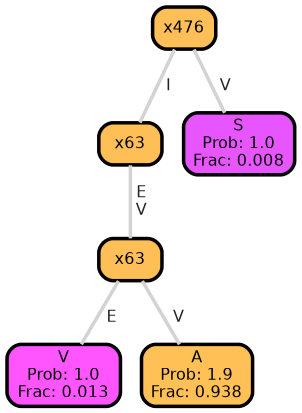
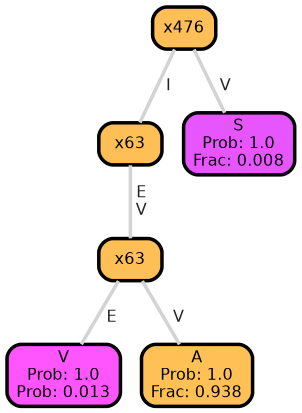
(64, 375) -> (64, 375)
(197, 375) -> (197, 375)
